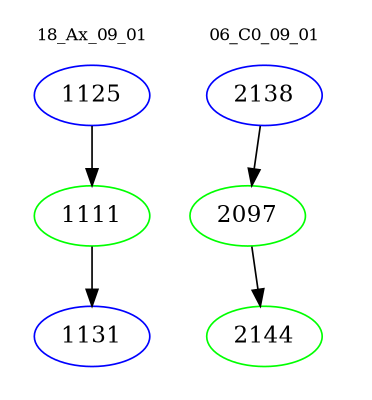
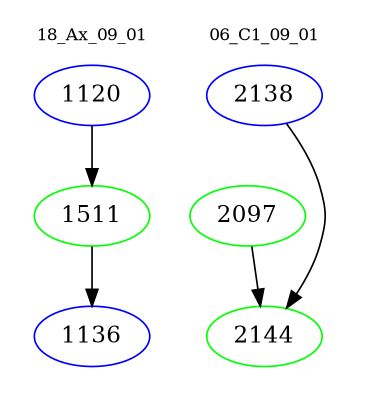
(264, 36) -> (264, 36)
(92, 95) -> (92, 95)
(257, 147) -> (325, 207)
(92, 216) -> (92, 216)
(92, 336) -> (92, 336)
